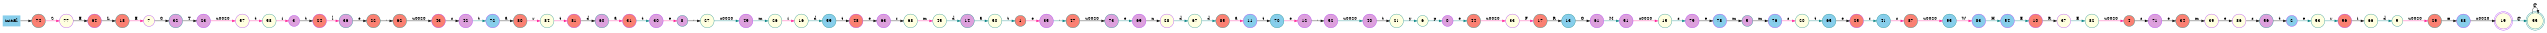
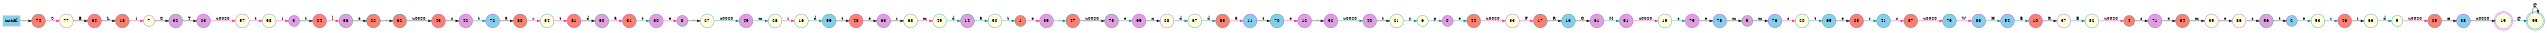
(136, 19) -> (136, 19)
(1949, 21) -> (1949, 21)
(2345, 21) -> (2345, 21)
